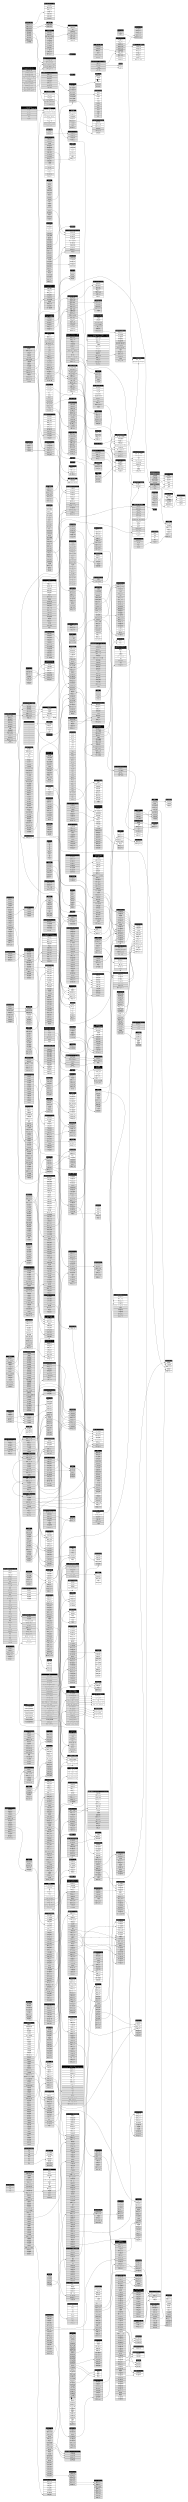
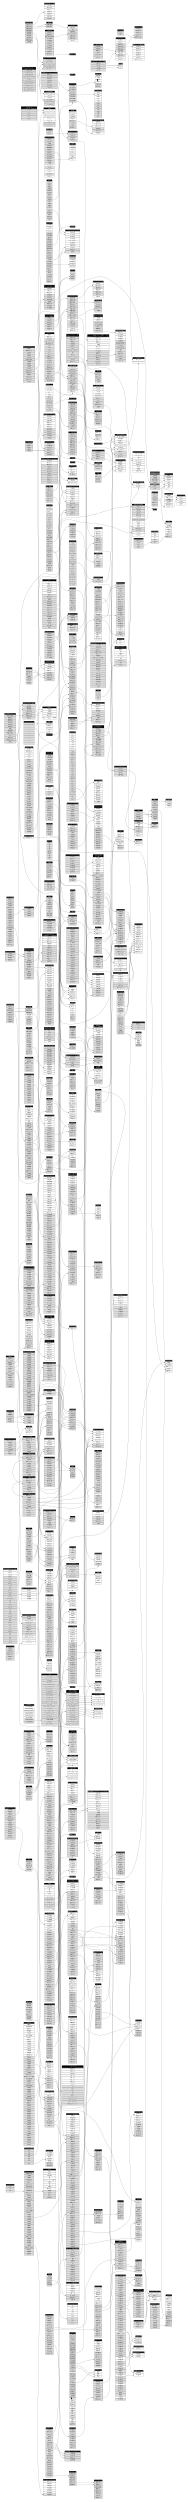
none -> (49, 471)
none -> (73, 617)
(139, 2364) -> none
